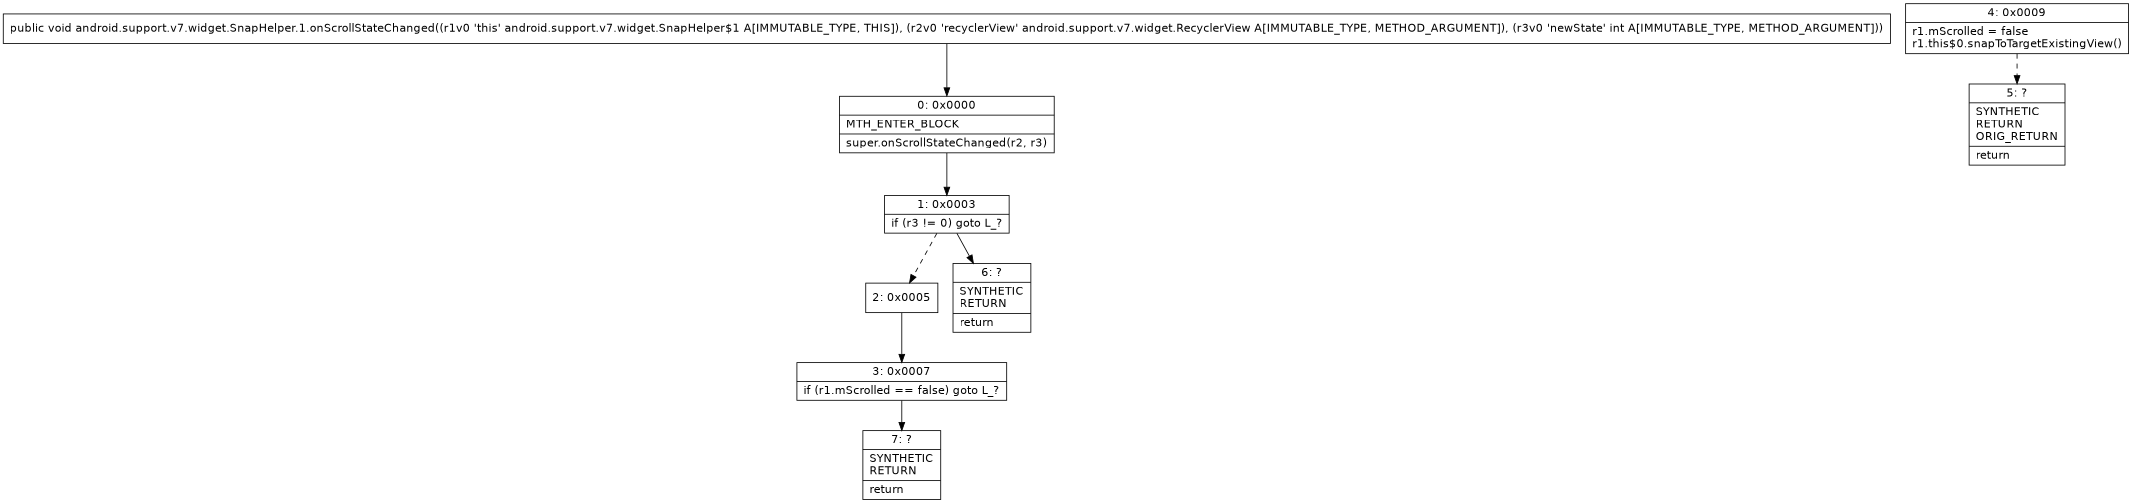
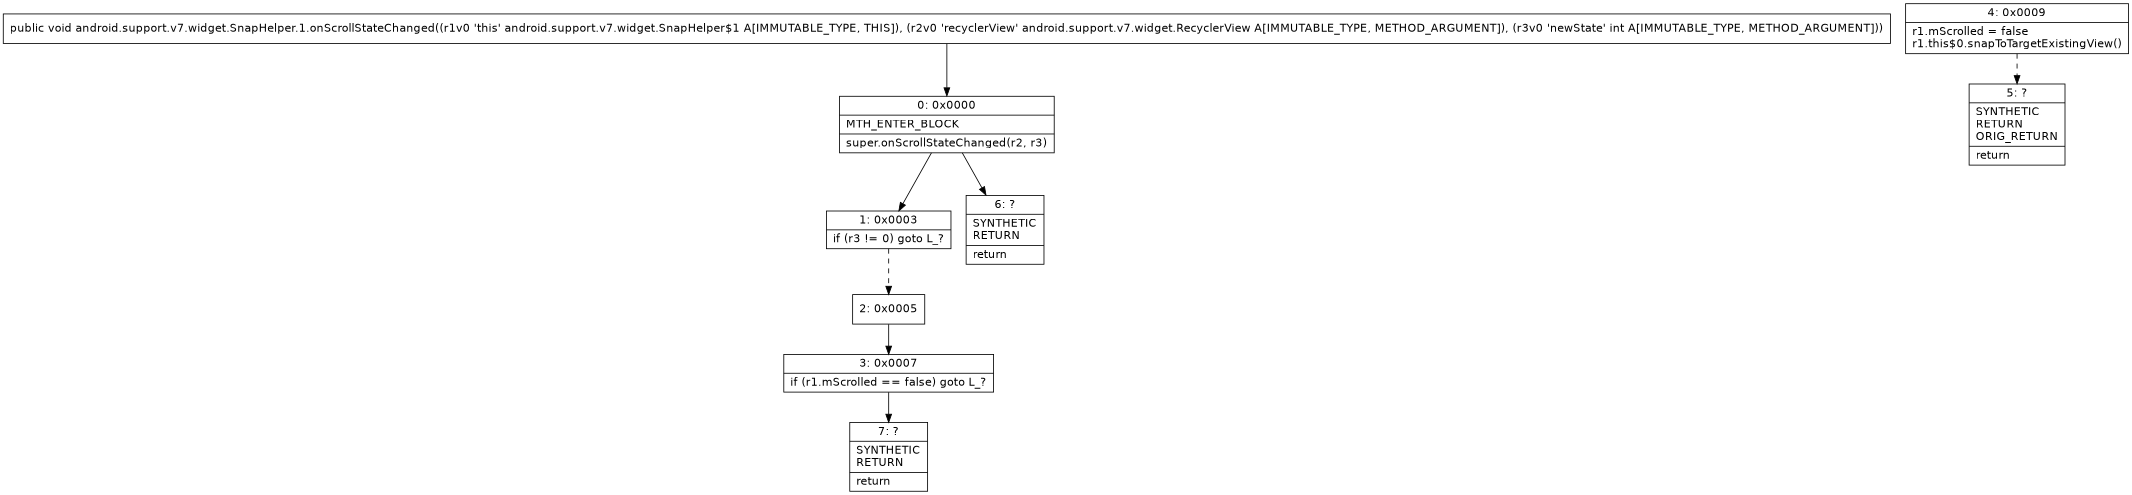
(963, 245) -> (972, 170)
